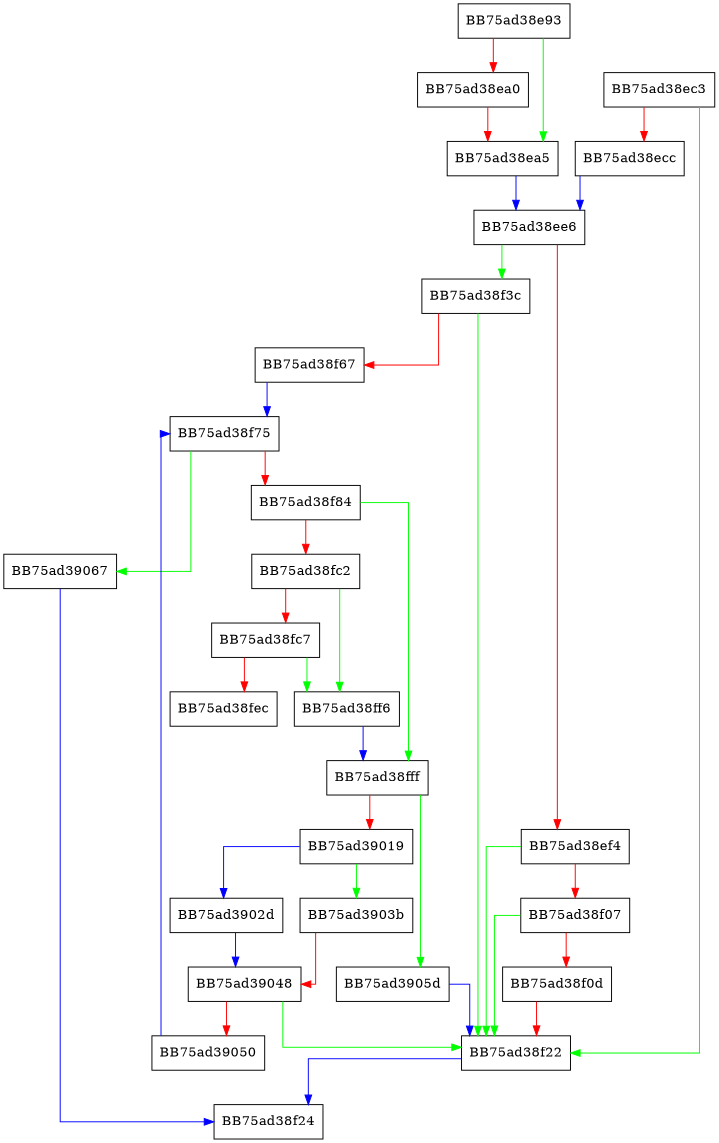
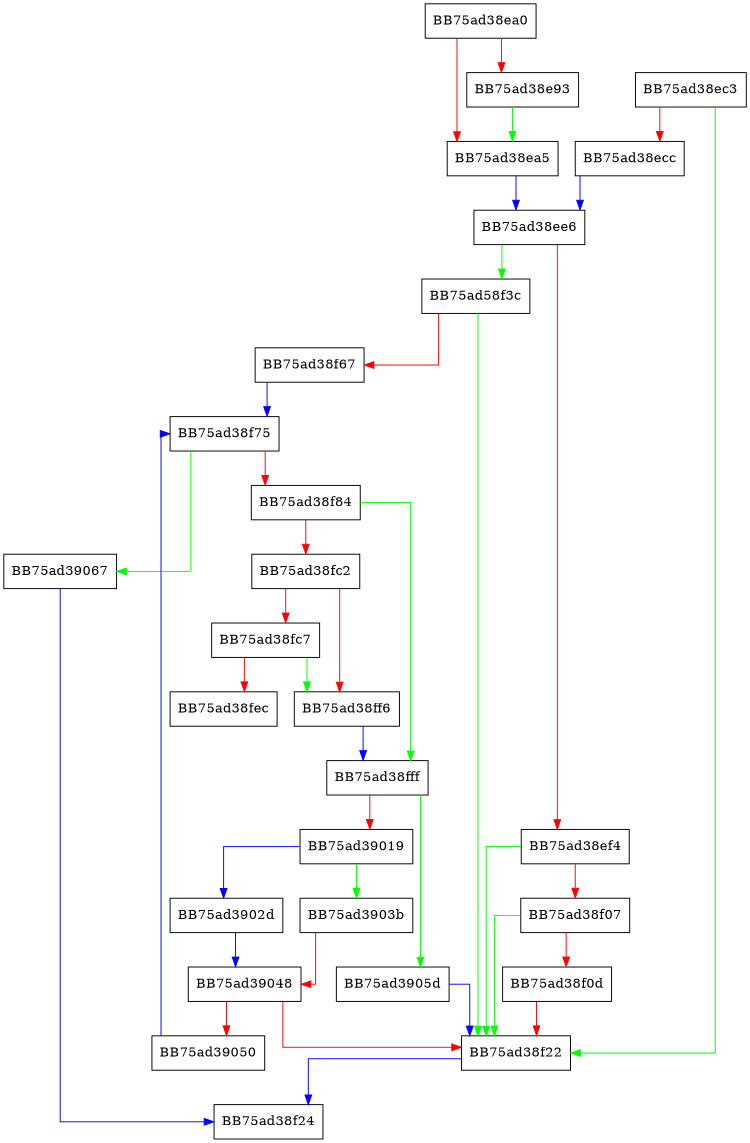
(493, 51) -> (501, 51)
(476, 296) -> (476, 296)
(340, 636) -> (340, 636)
(344, 1047) -> (344, 1047)
